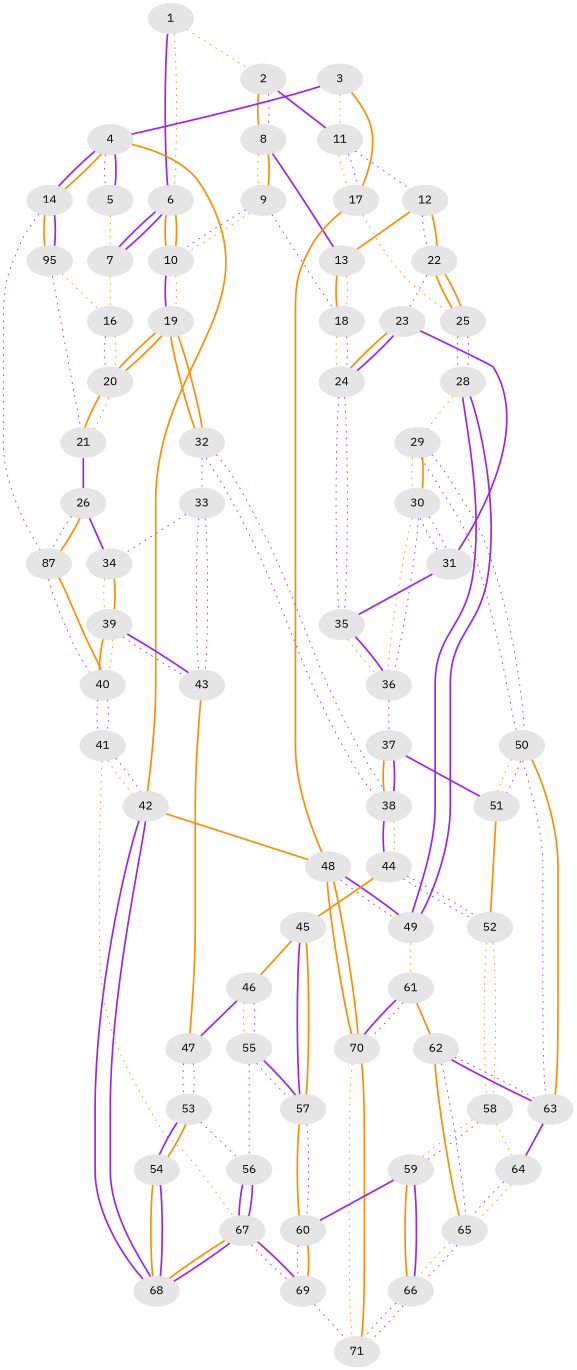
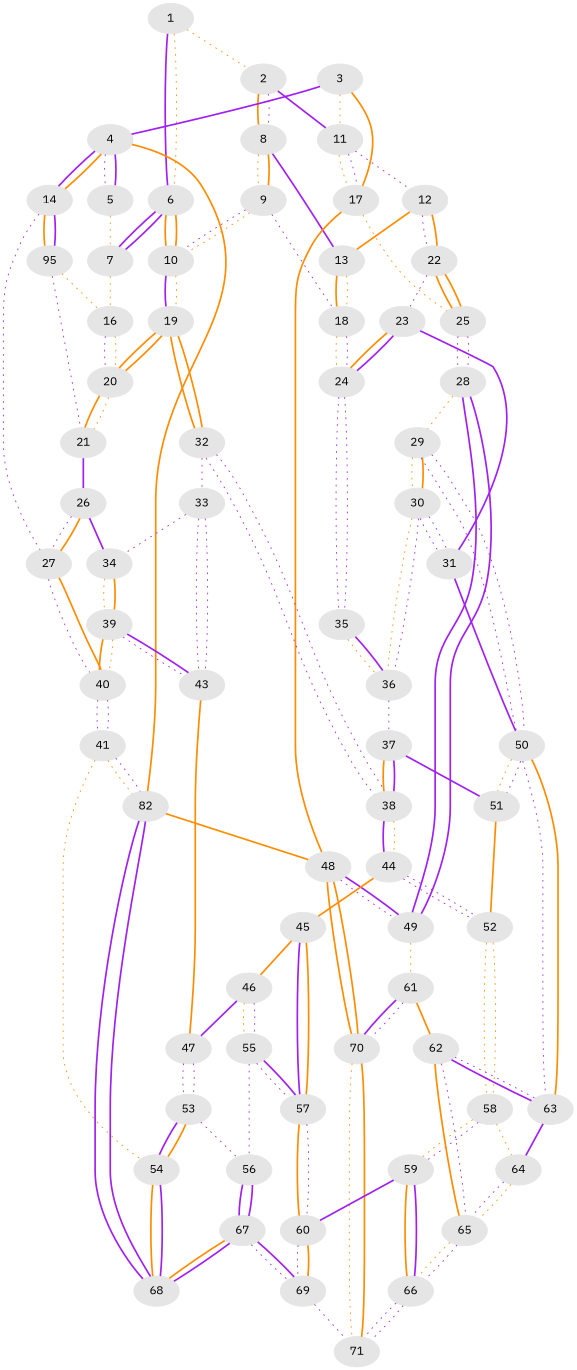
(49, 564) -> (49, 564)
(392, 596) -> (484, 655)
(146, 806) -> (146, 806)
(109, 1020) -> (63, 972)
